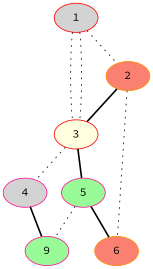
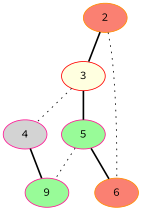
(76, 18) -> none
